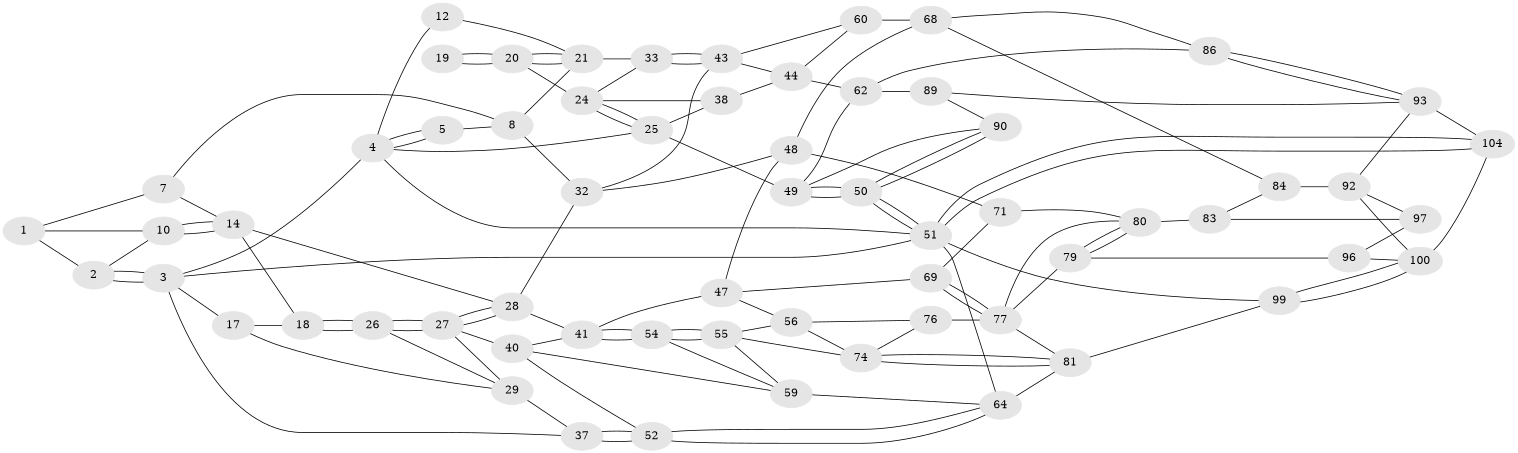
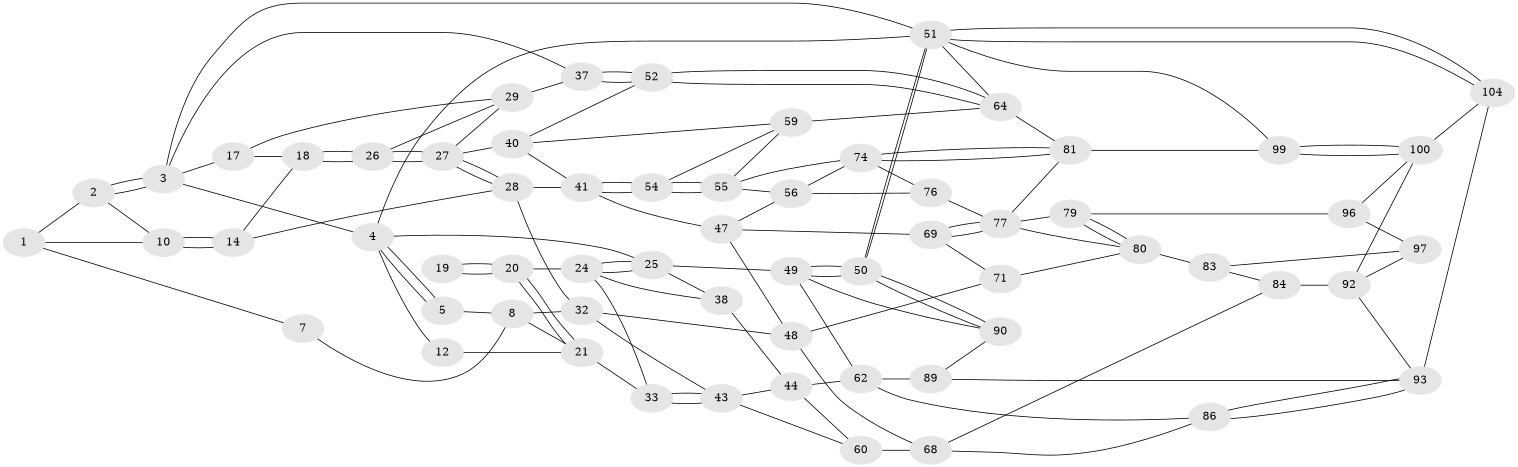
(198, 207) -> none
